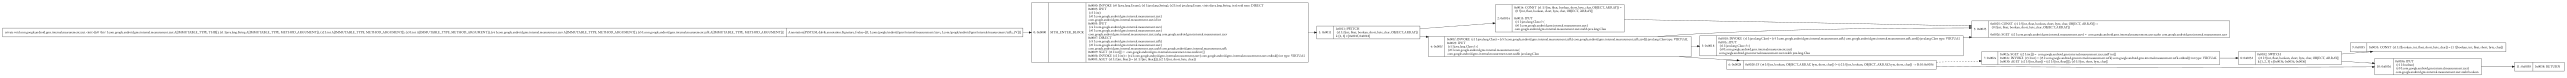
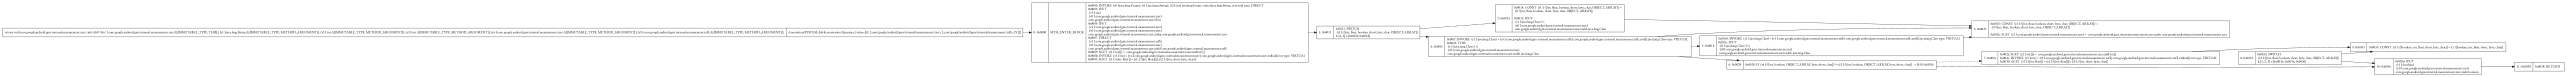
(1457, 43) -> (1457, 43)
(2228, 58) -> (2270, 48)
